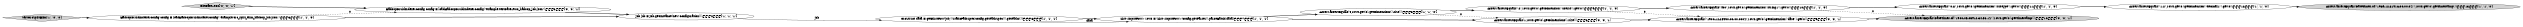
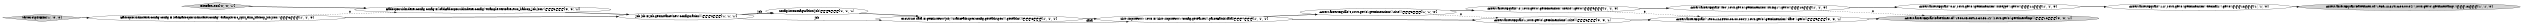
none -> (817, 11)
